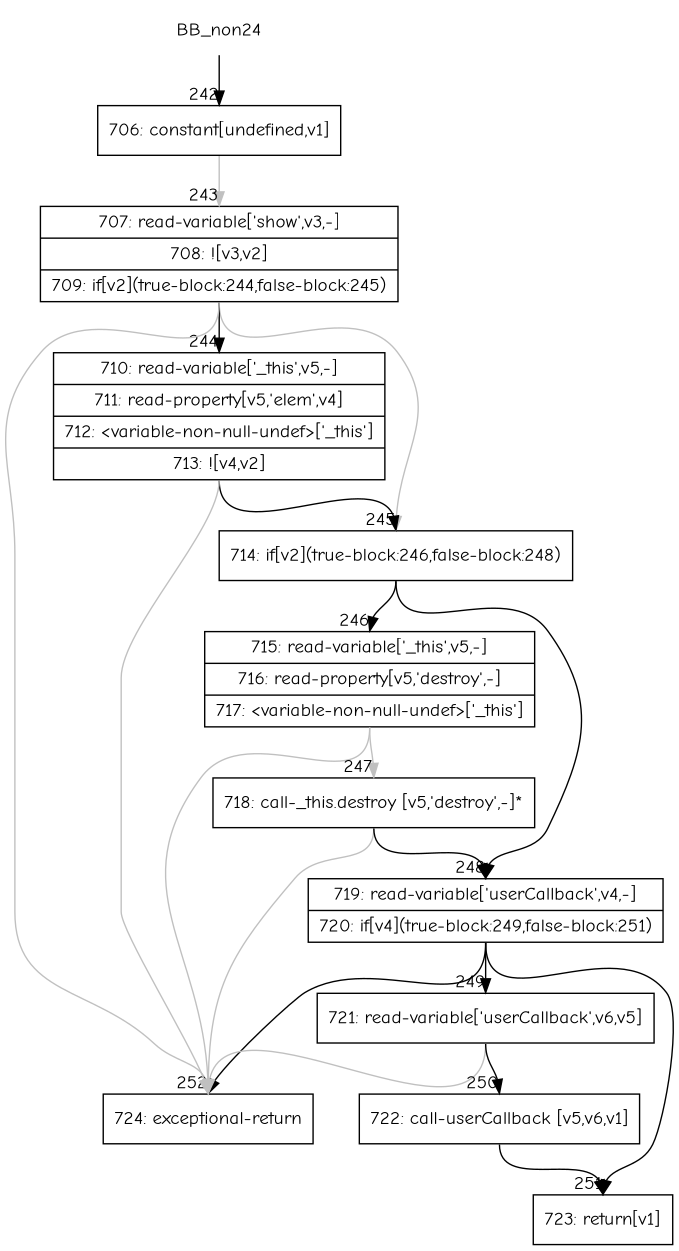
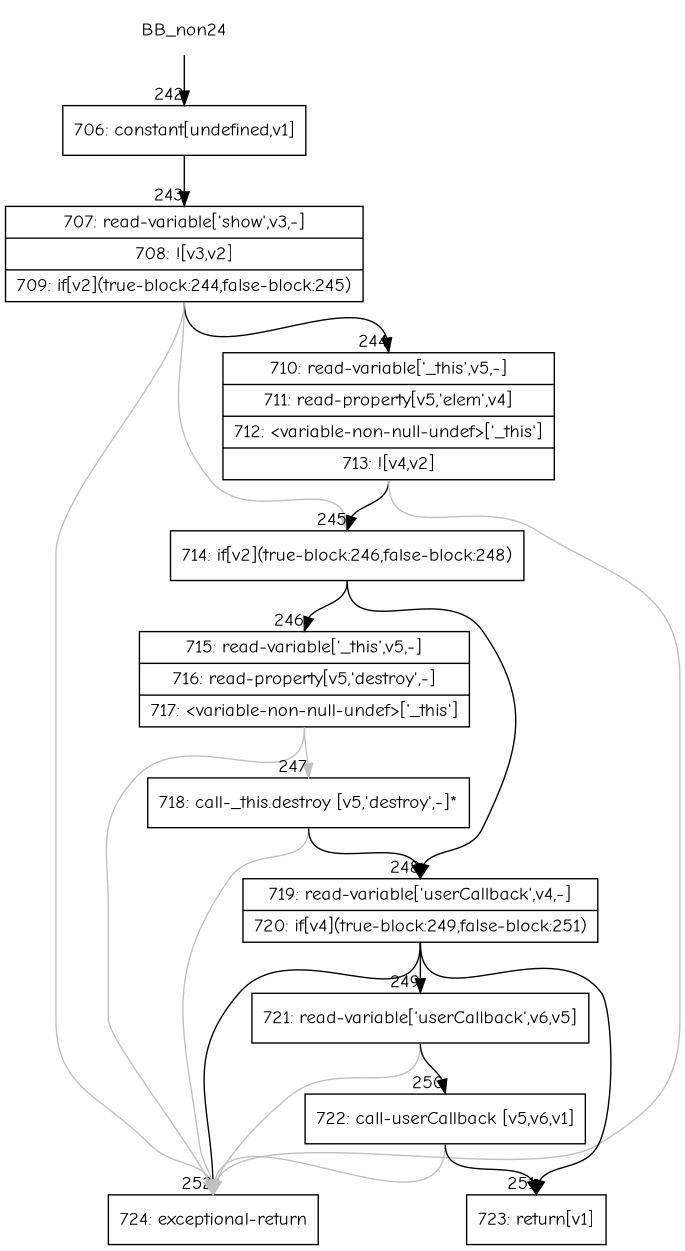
(219, 174) -> (184, 174)
none -> (336, 1171)
